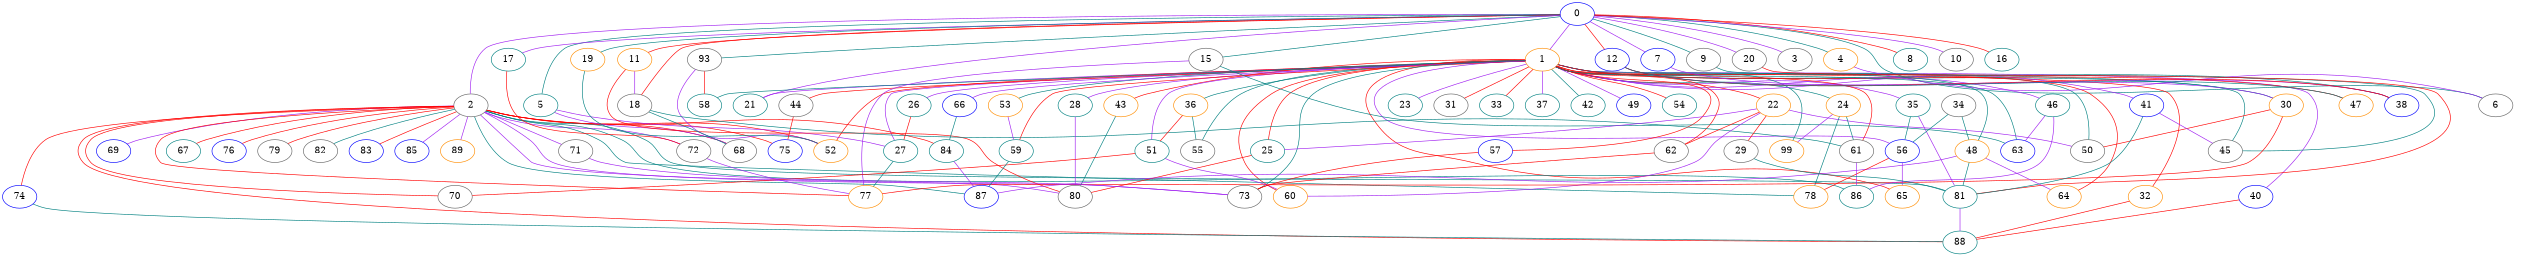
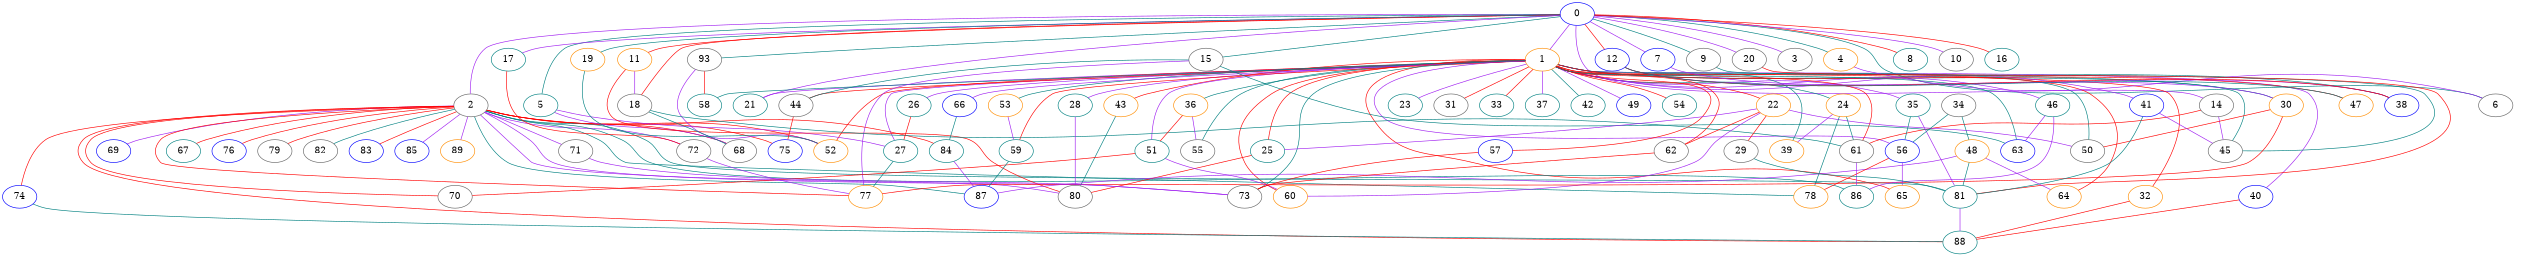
none -> (998, 67)
(1794, 74) -> none
none -> (2216, 105)
(1194, 127) -> (1194, 127)
(1787, 151) -> (1787, 151)
